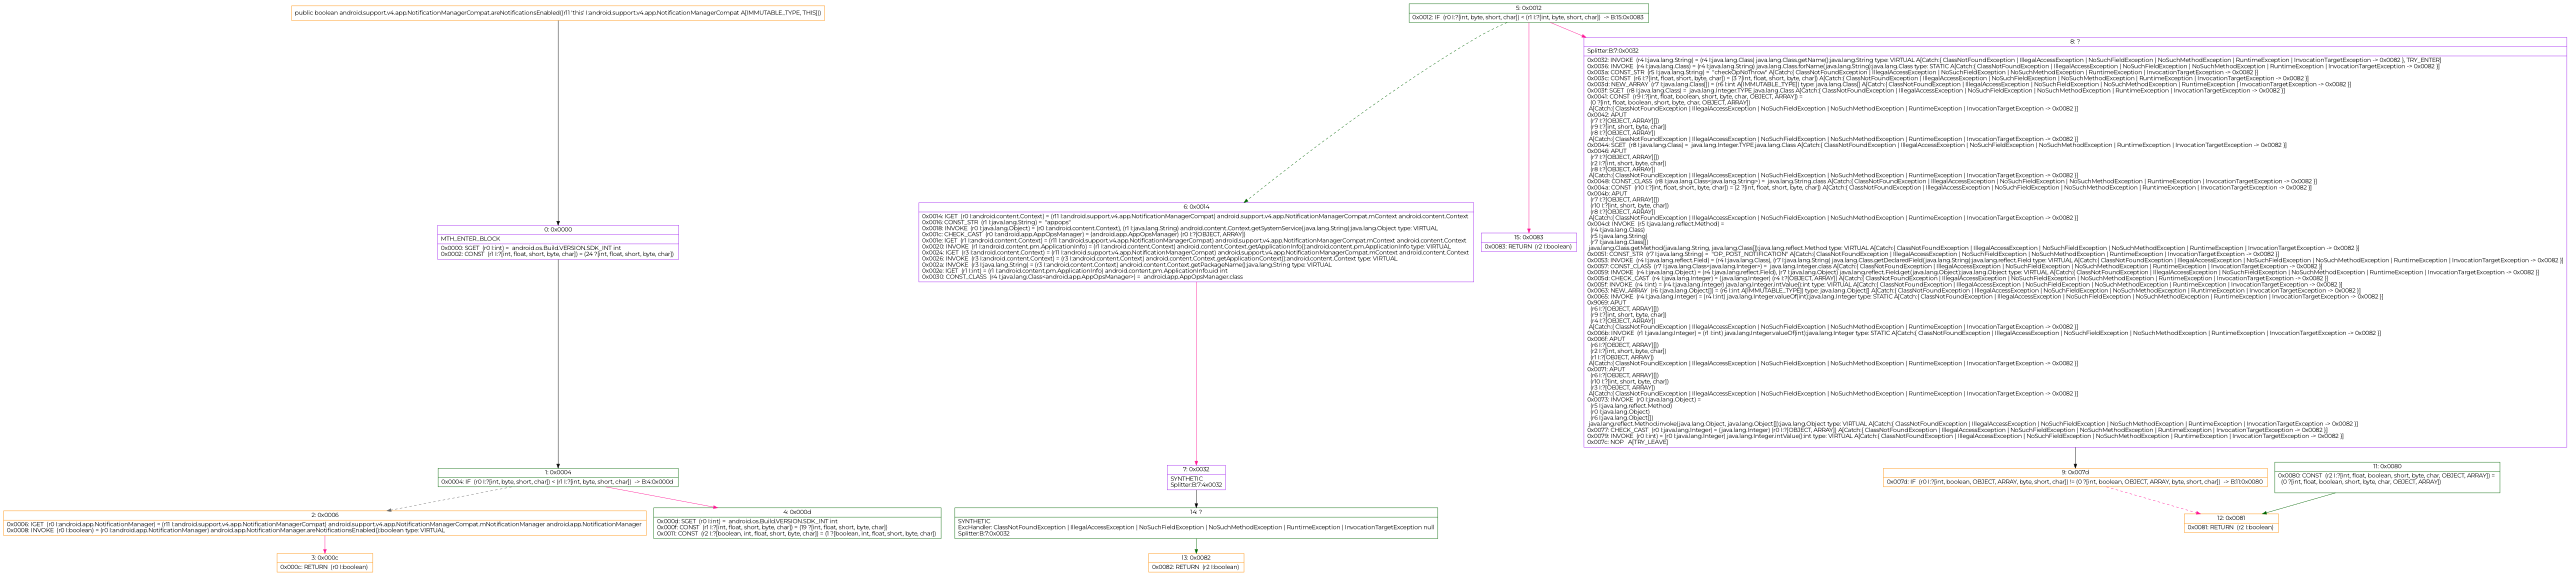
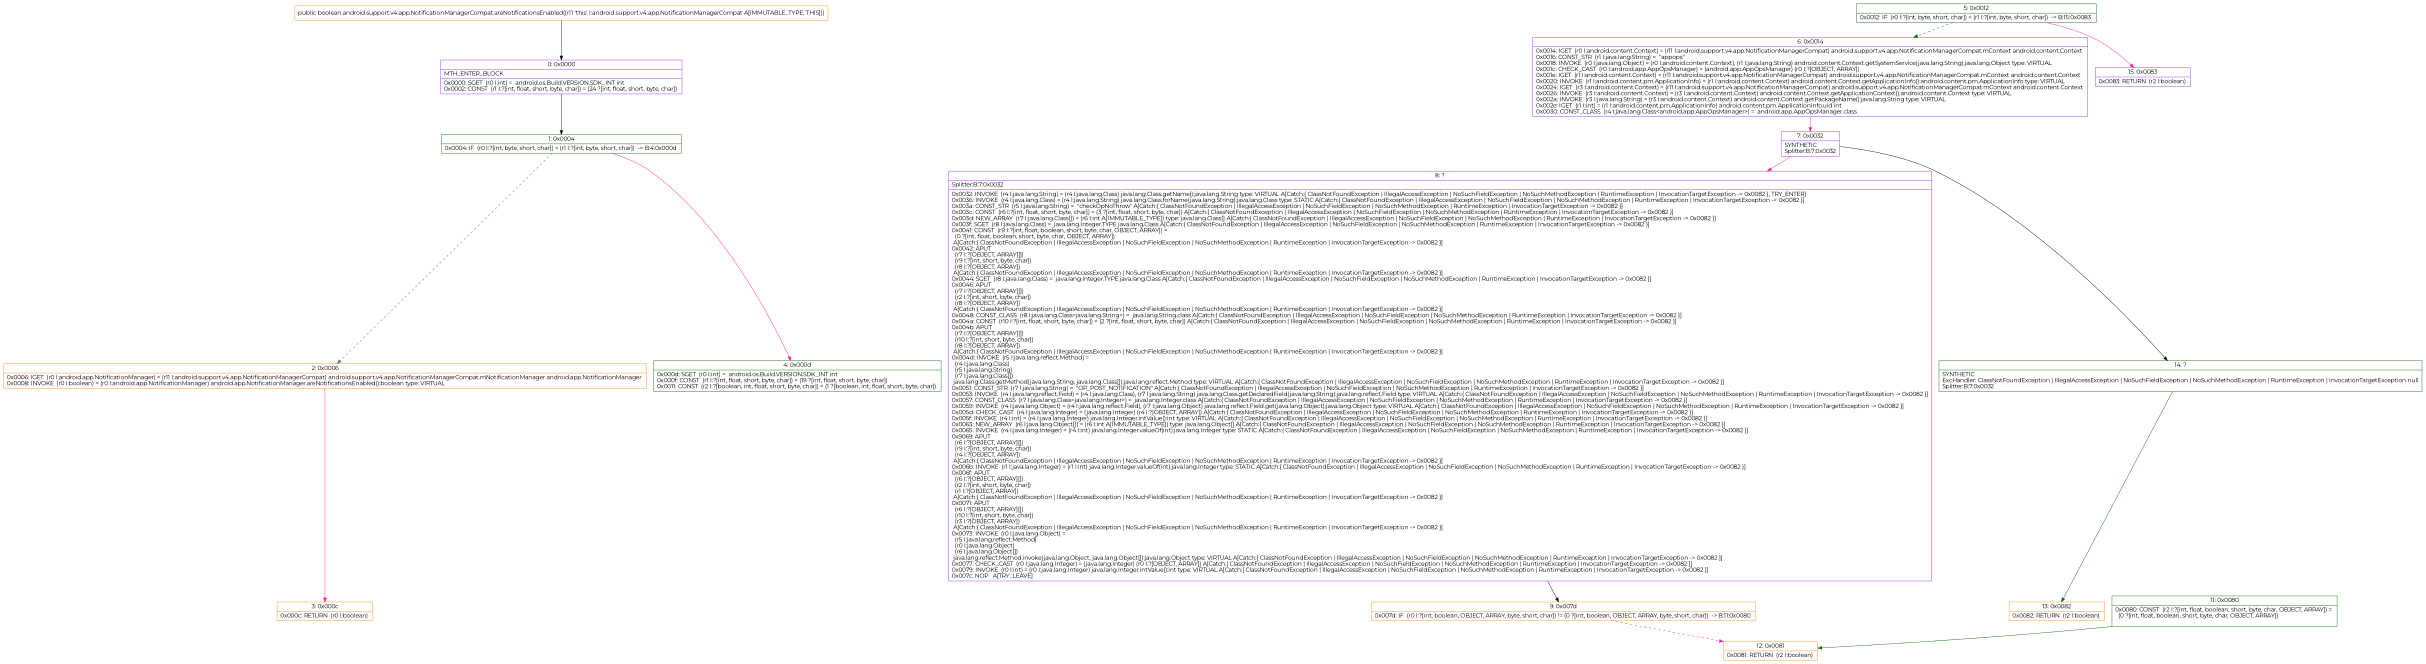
(1566, 29) -> (1781, 163)
(1196, 485) -> (1810, 151)
